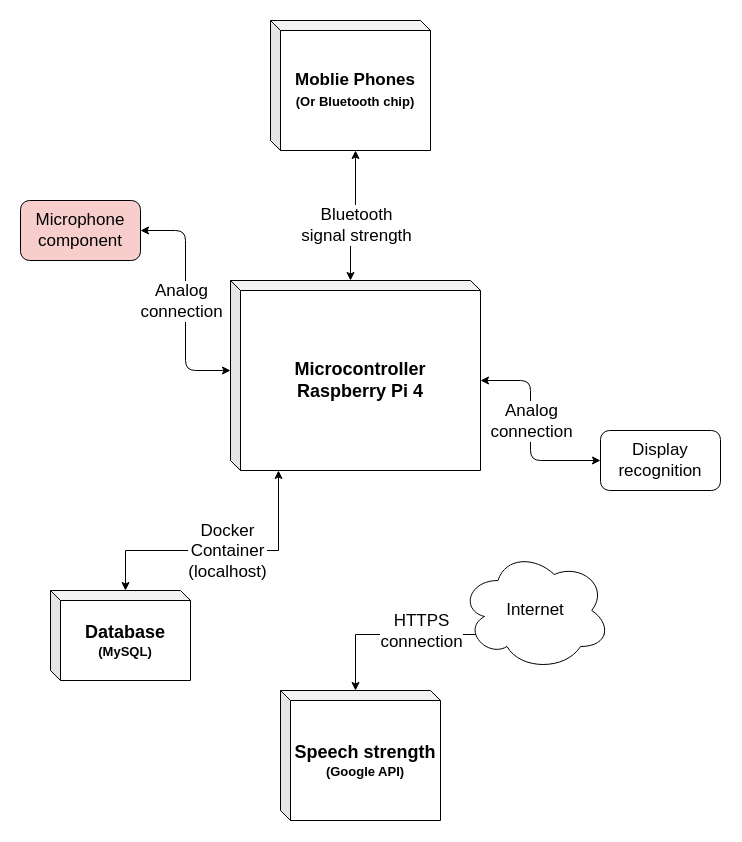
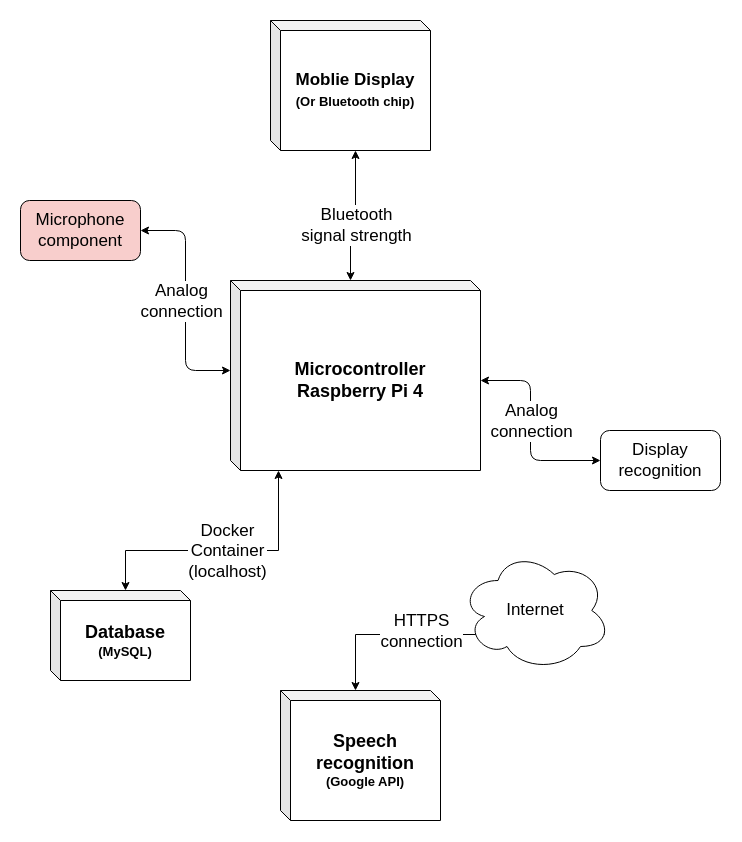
(356, 91) -> (356, 91)
(366, 761) -> (366, 761)
